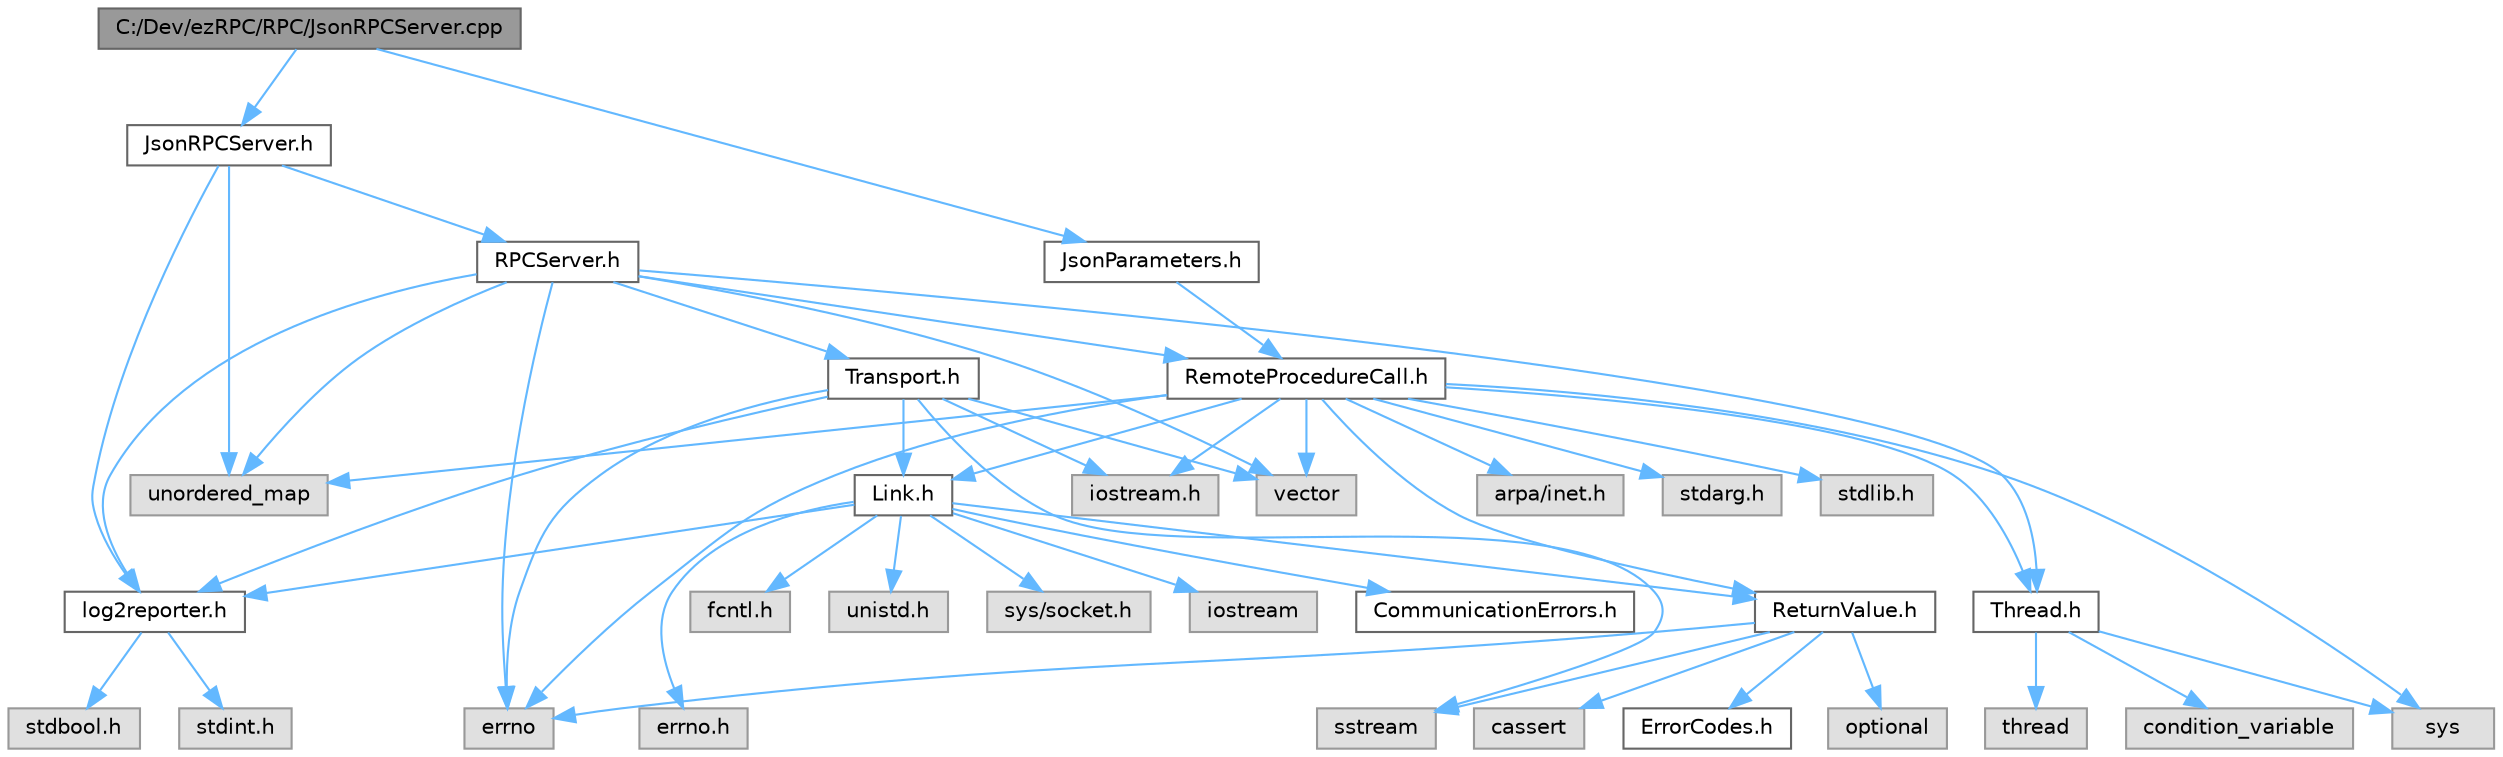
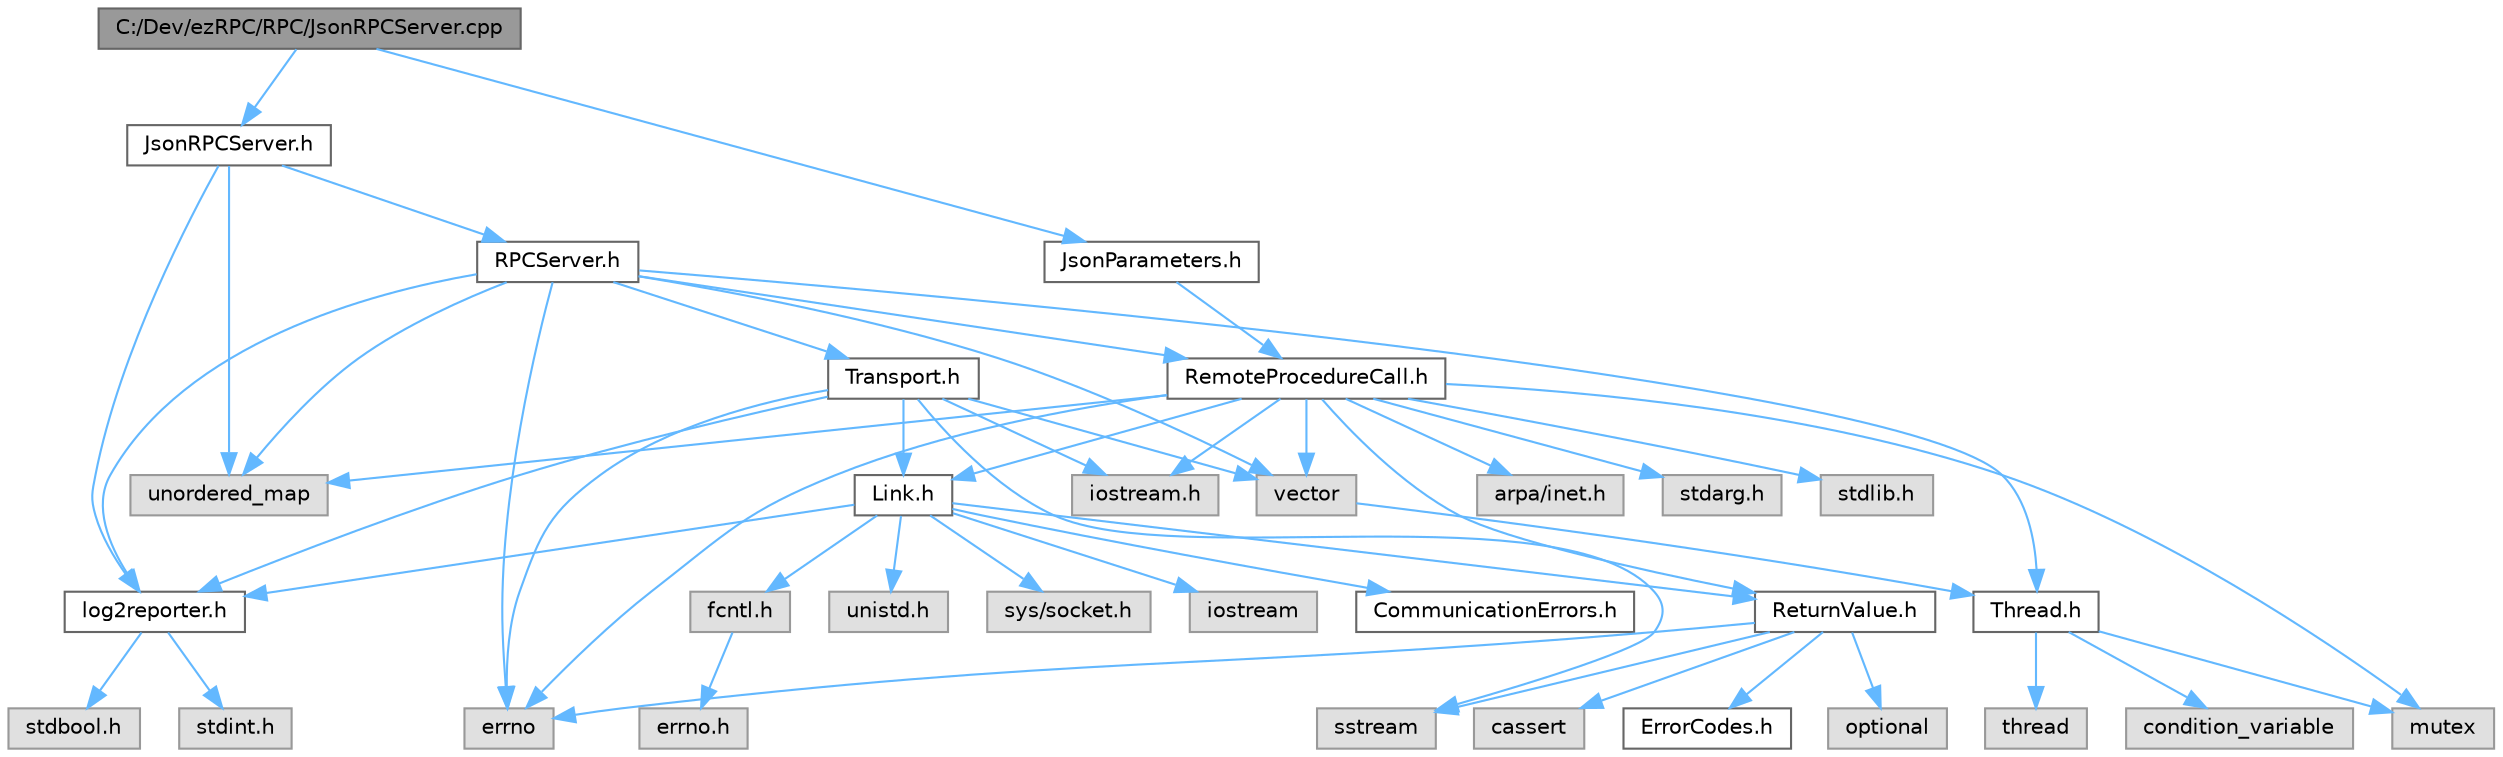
(1763, 420) -> (1655, 543)
(672, 592) -> (721, 660)
(2443, 729) -> (2443, 729)
